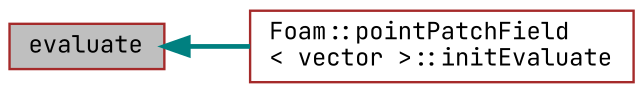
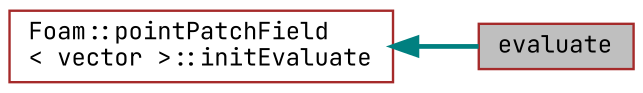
(219, 46) -> (448, 46)
